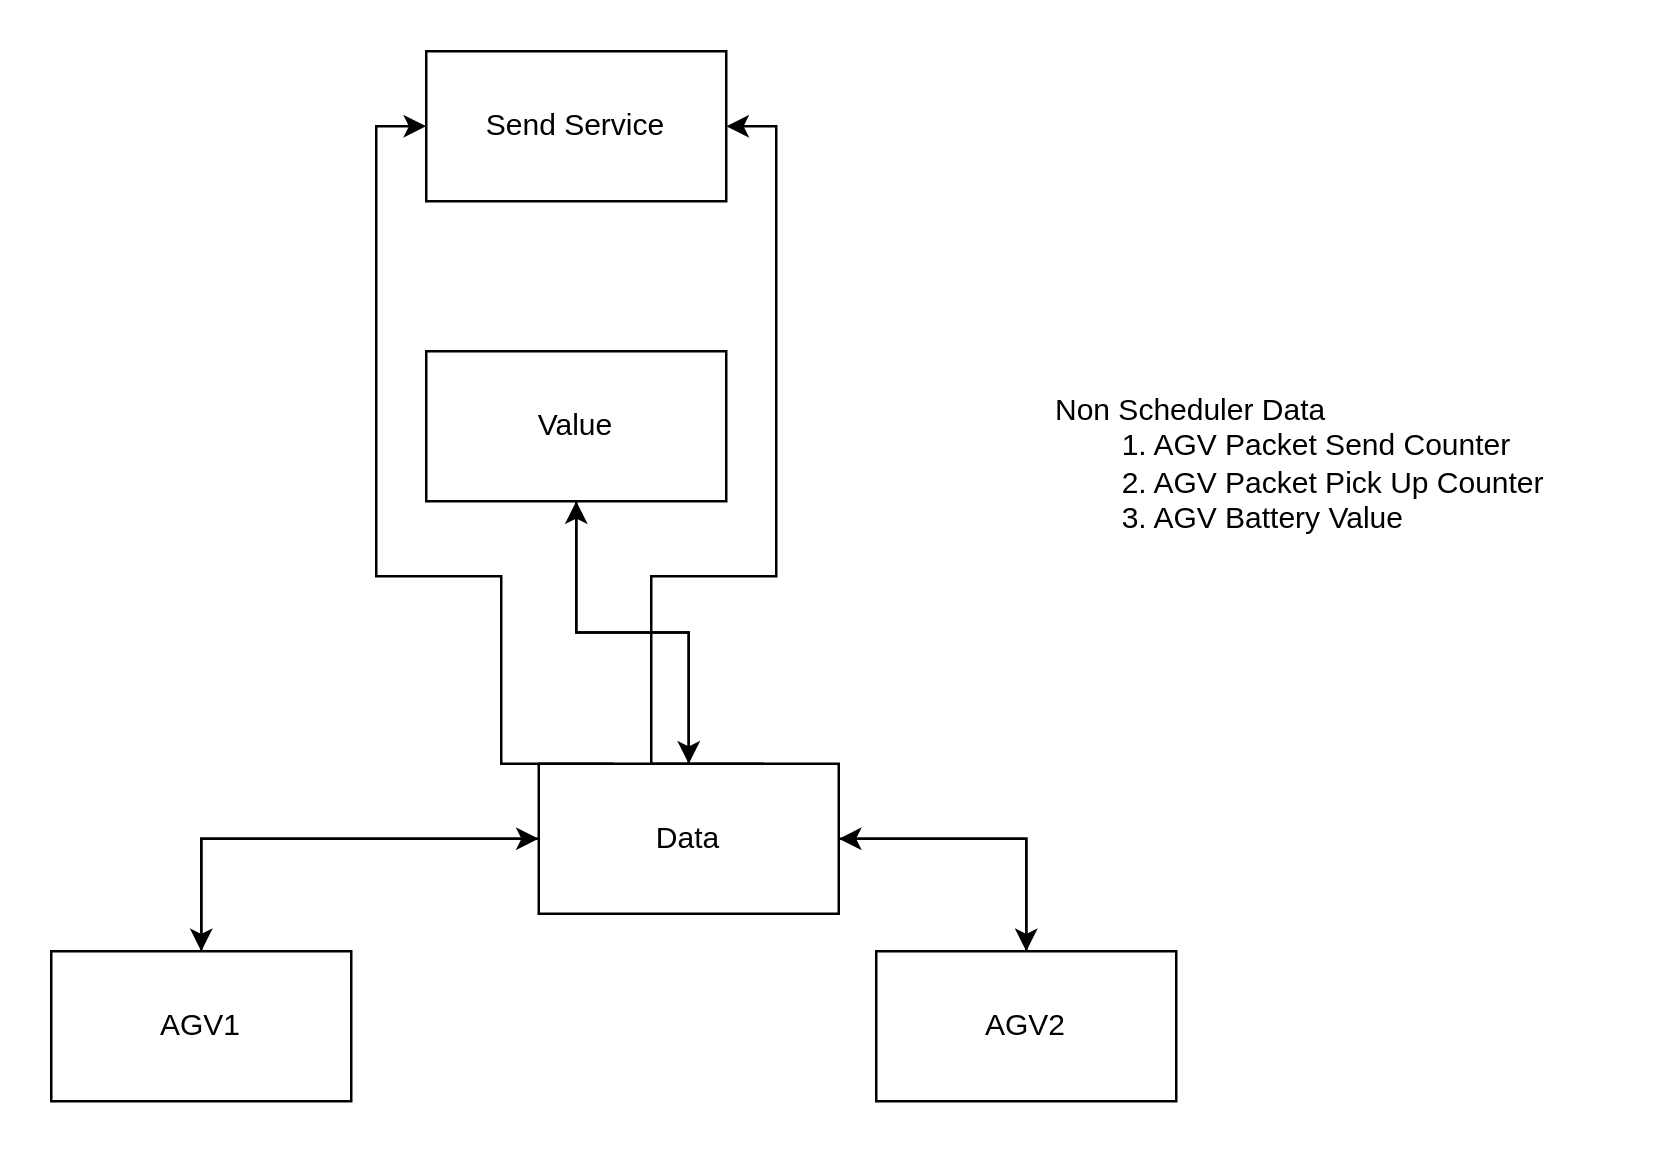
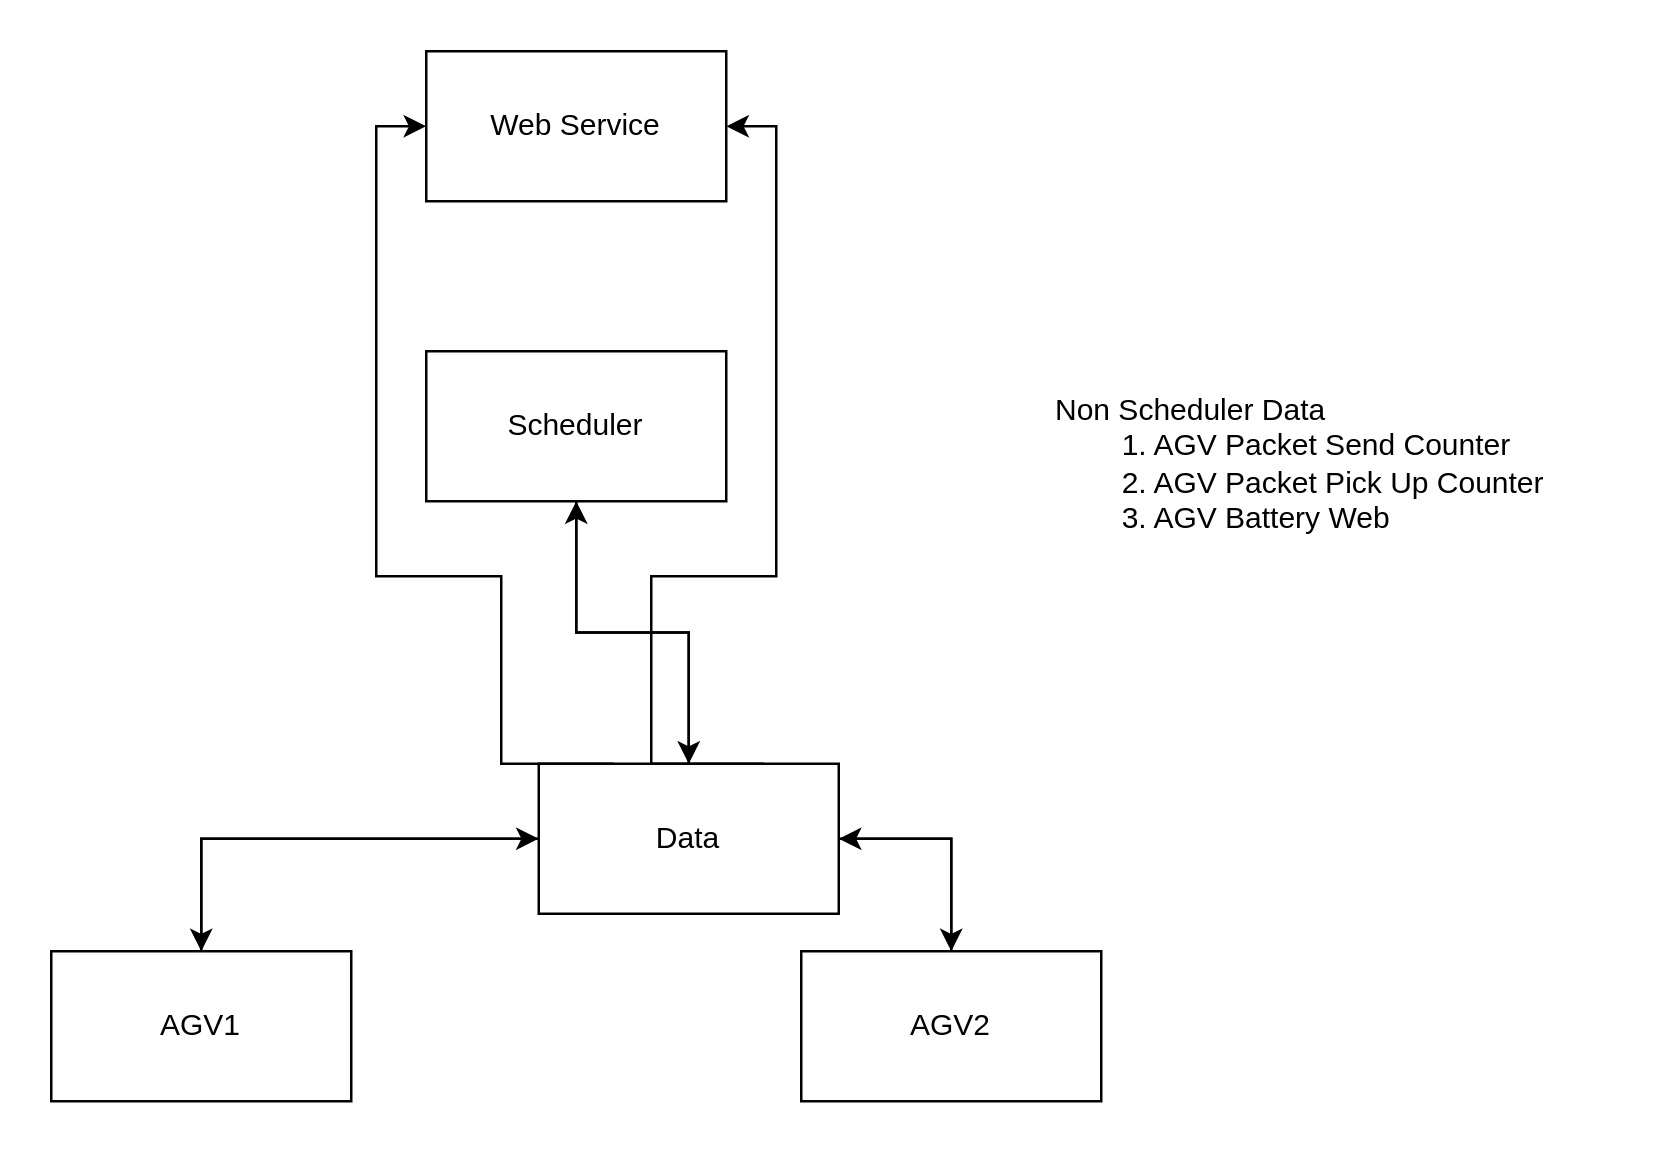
(576, 126) -> (576, 126)
(576, 426) -> (576, 426)
(1273, 466) -> (1273, 466)
(1026, 1026) -> (951, 1026)
